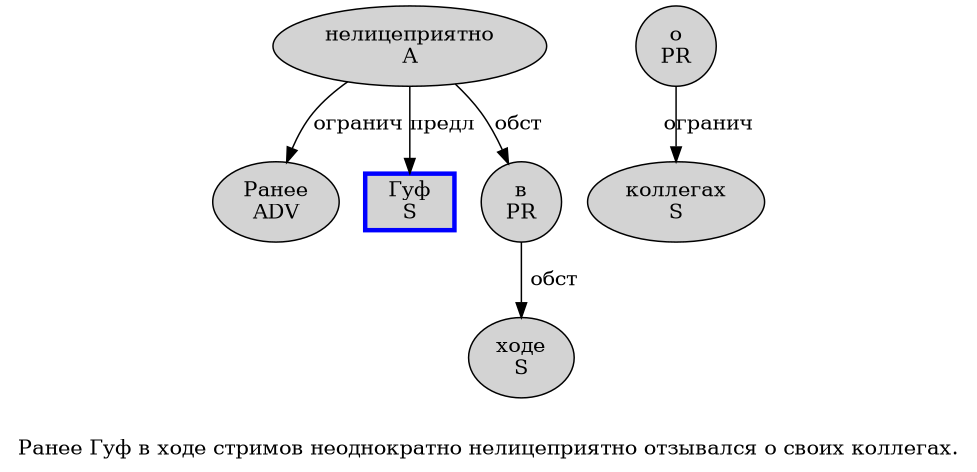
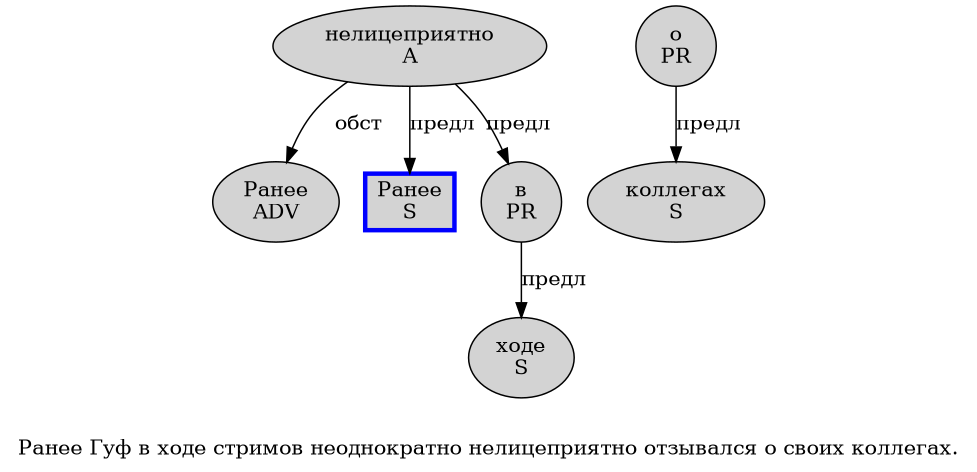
(359, 124) -> (359, 124)
(518, 124) -> (518, 124)
(709, 124) -> (709, 124)
(410, 202) -> (410, 202)
(554, 280) -> (554, 280)
